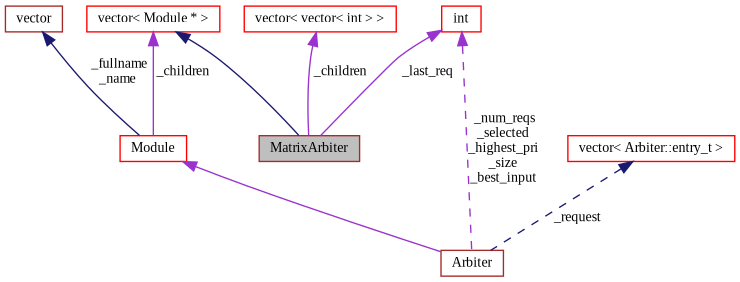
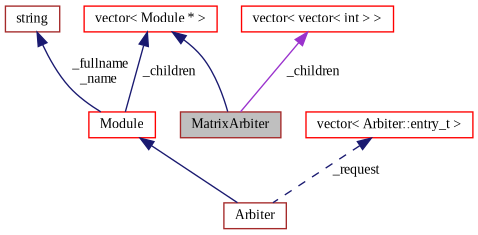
(34, 19) -> (33, 19)
(461, 19) -> none
(153, 91) -> (134, 79)
(318, 211) -> (195, 174)
